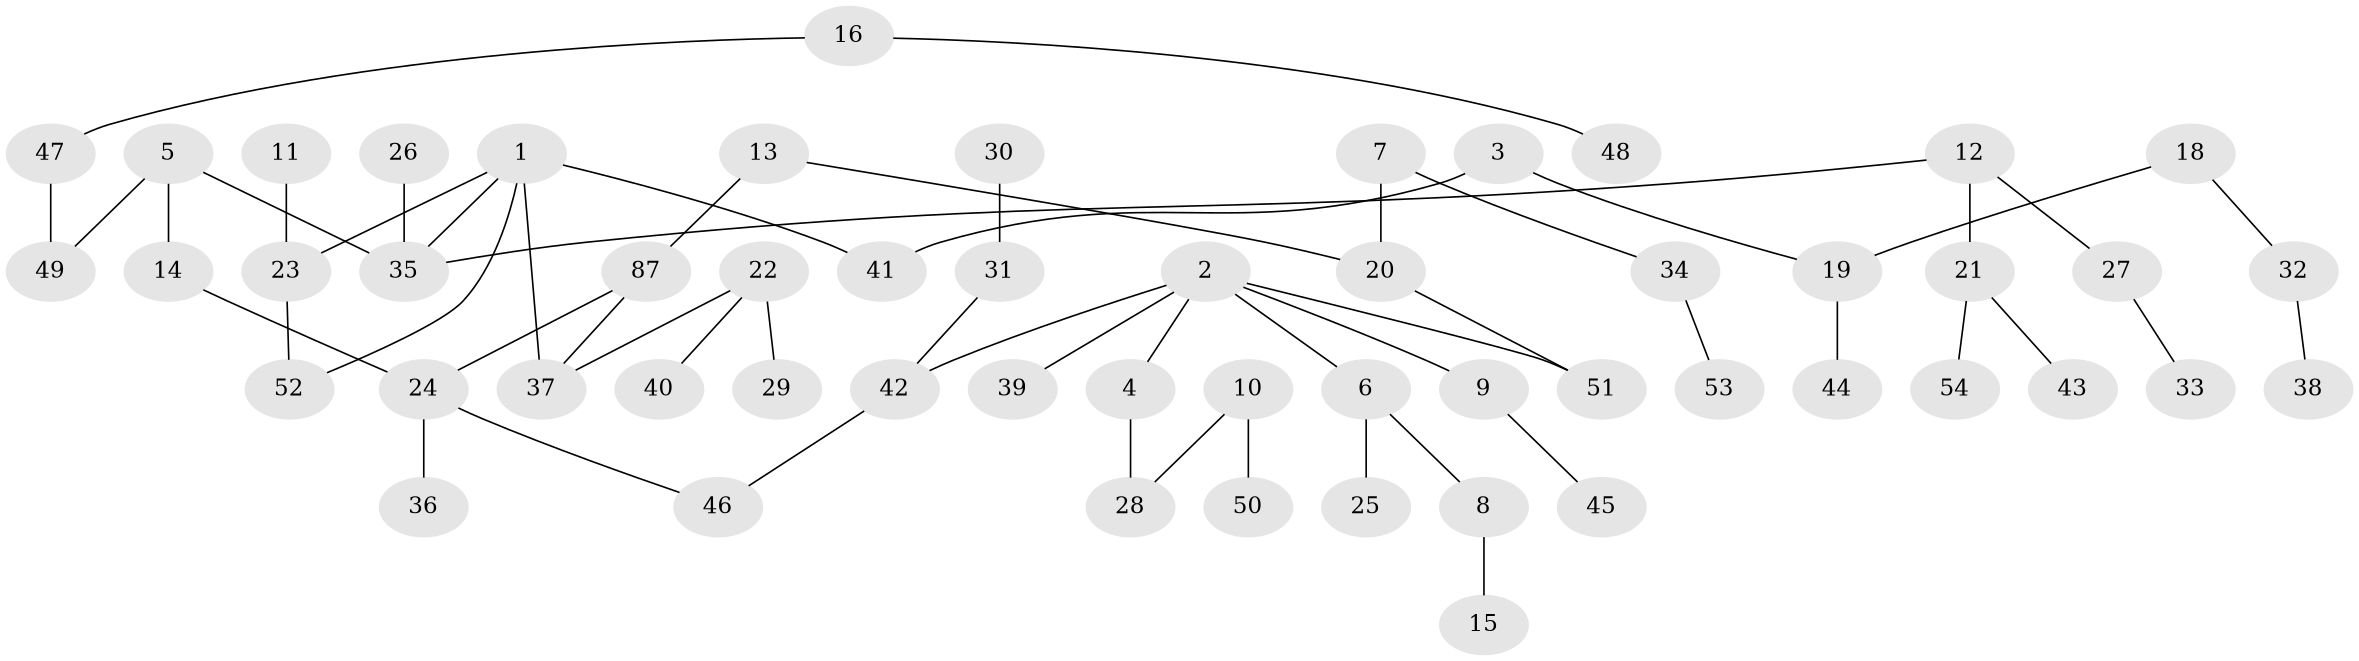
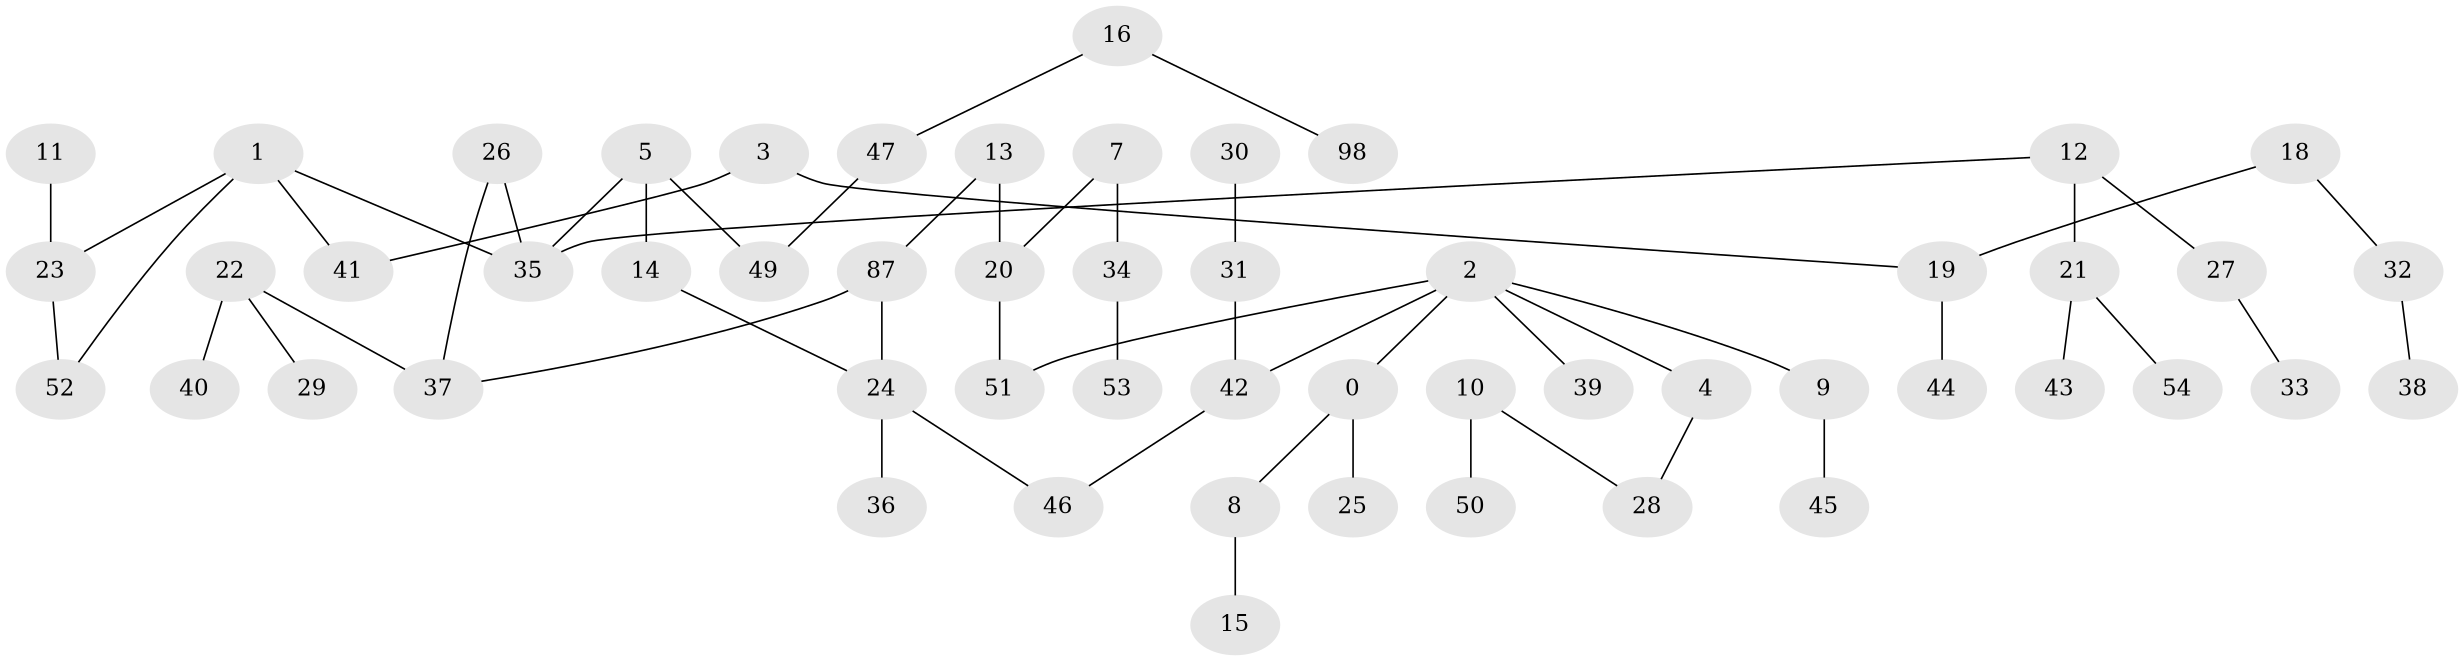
(1616, 154) -> (1353, 154)
(532, 272) -> (463, 270)
(1366, 389) -> (1353, 389)
